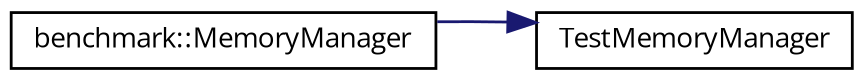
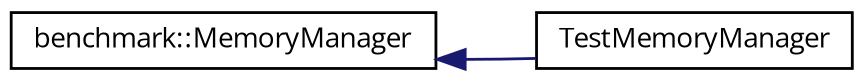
(472, 22) -> (501, 59)
